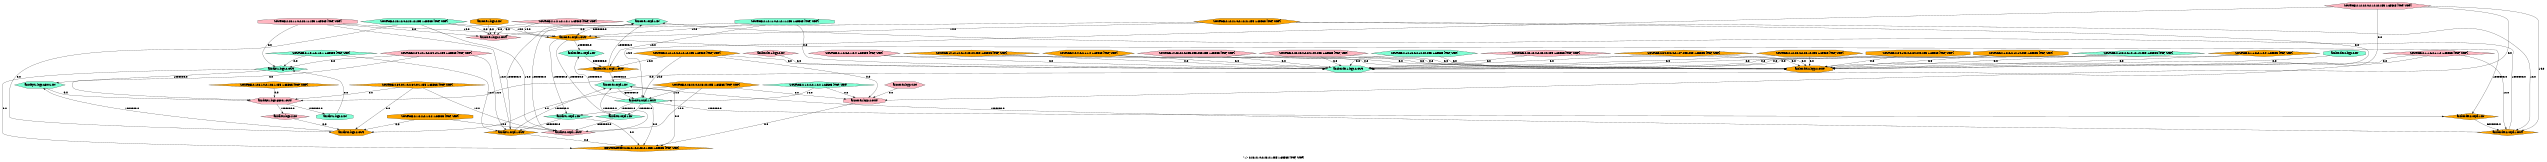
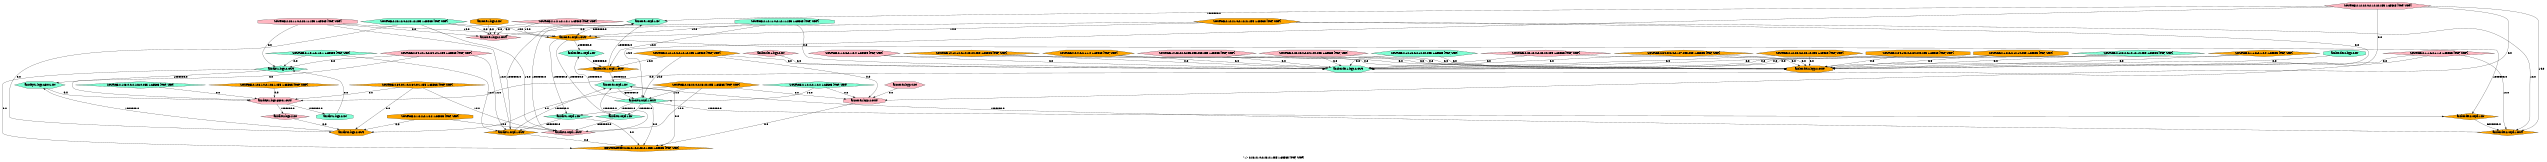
(1629, 41) -> (1497, 10)
none -> (140, 85)
